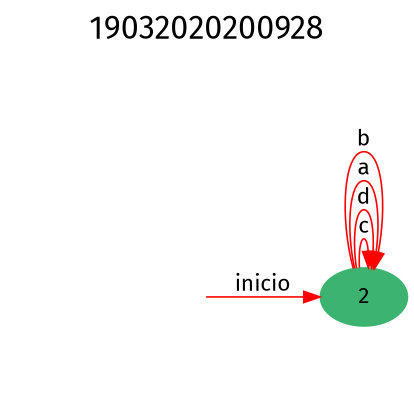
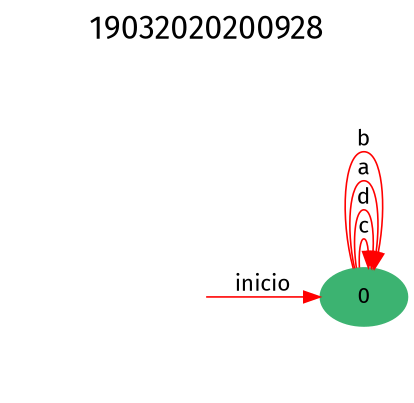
(364, 297) -> (364, 297)
